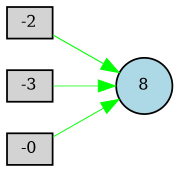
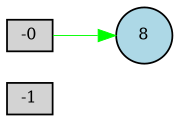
(30, 23) -> none
(30, 86) -> none
none -> (30, 99)
